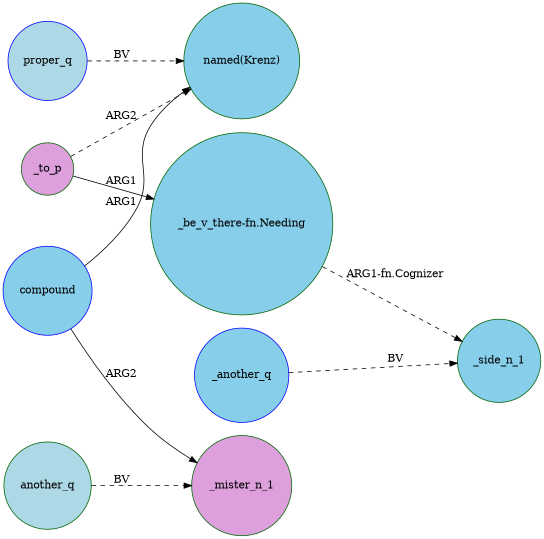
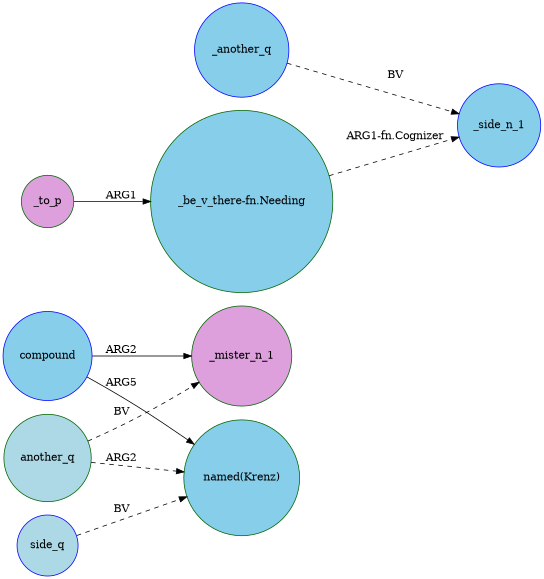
(48, 61) -> (48, 546)
(128, 125) -> (134, 467)
(121, 202) -> (121, 383)
(499, 361) -> (499, 125)
